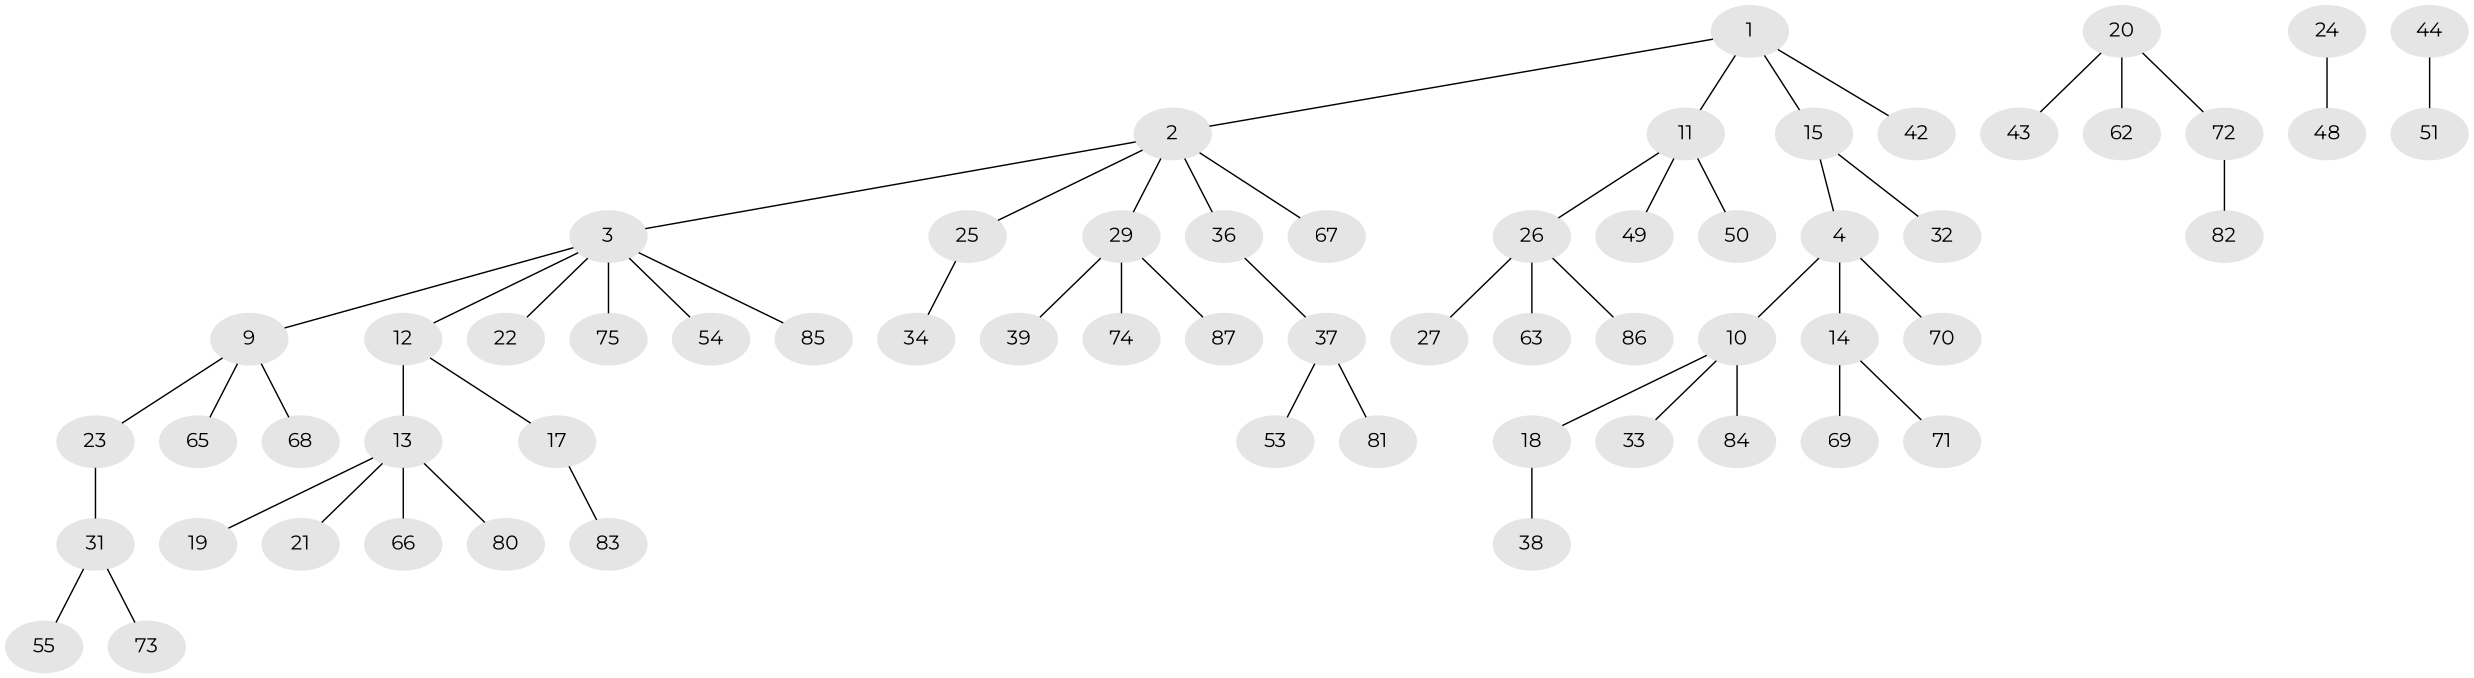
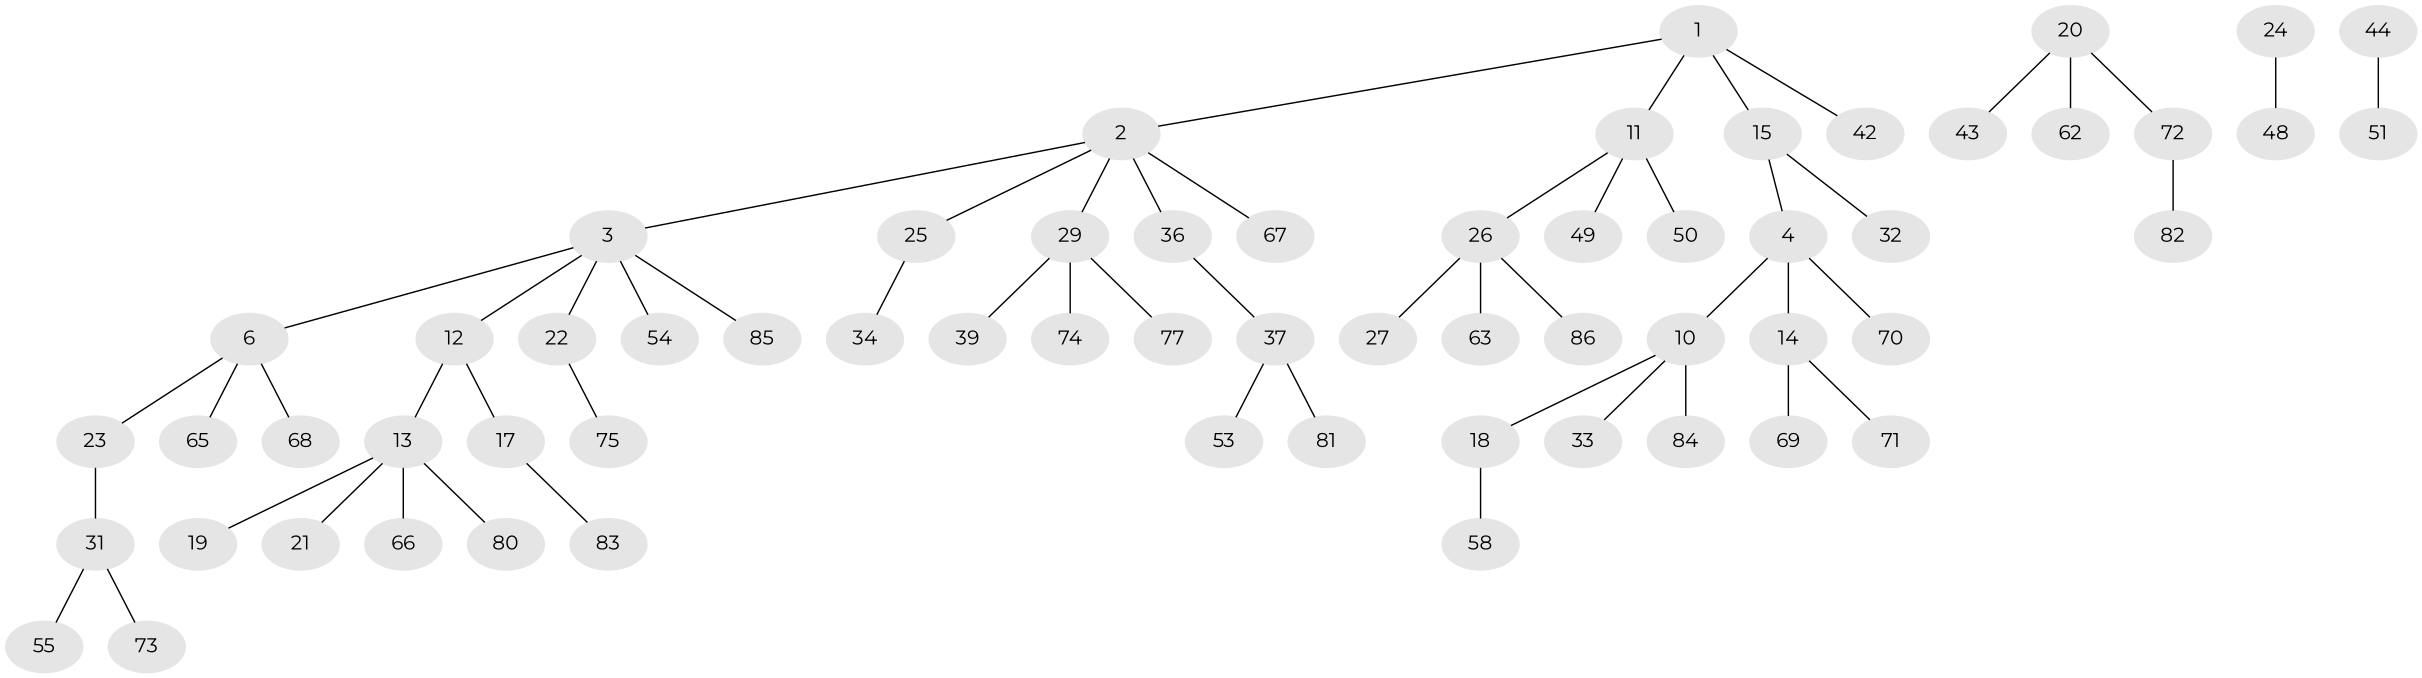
(608, 288) -> (583, 391)
(249, 339) -> (249, 339)
(1224, 339) -> (1173, 339)
(1532, 544) -> (1481, 544)
